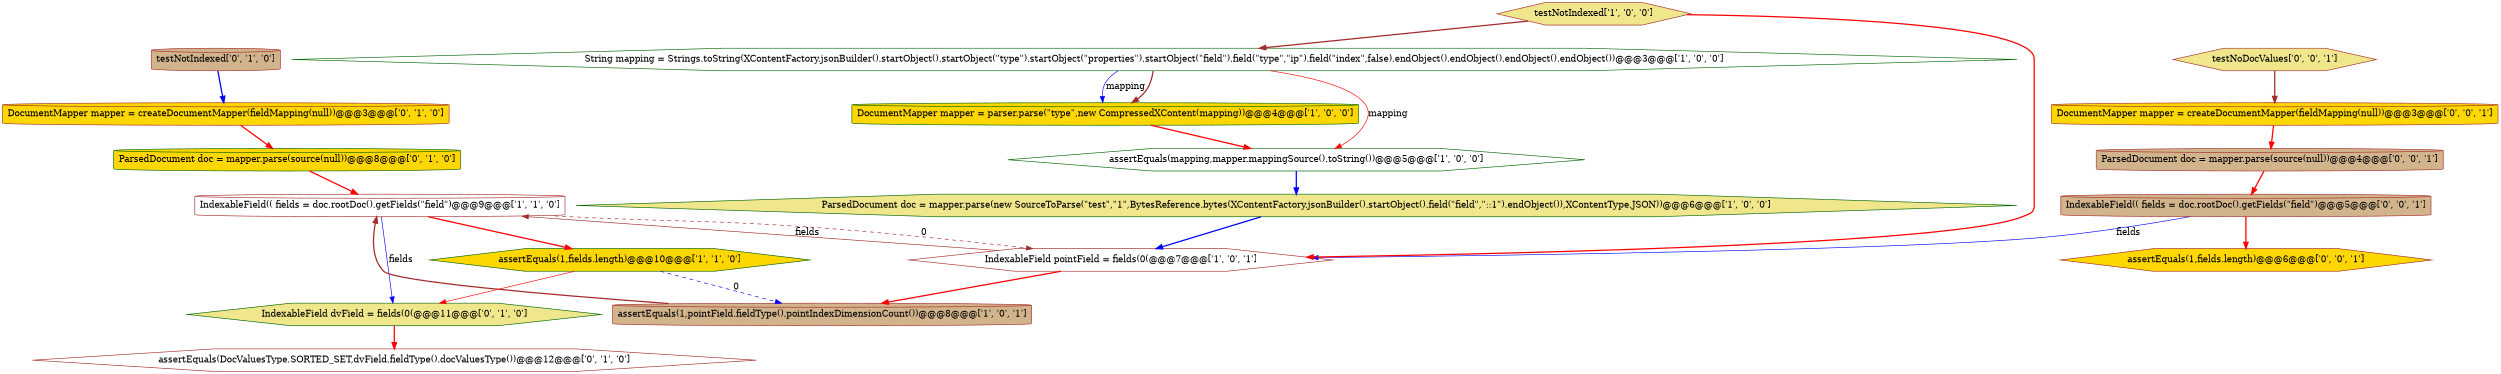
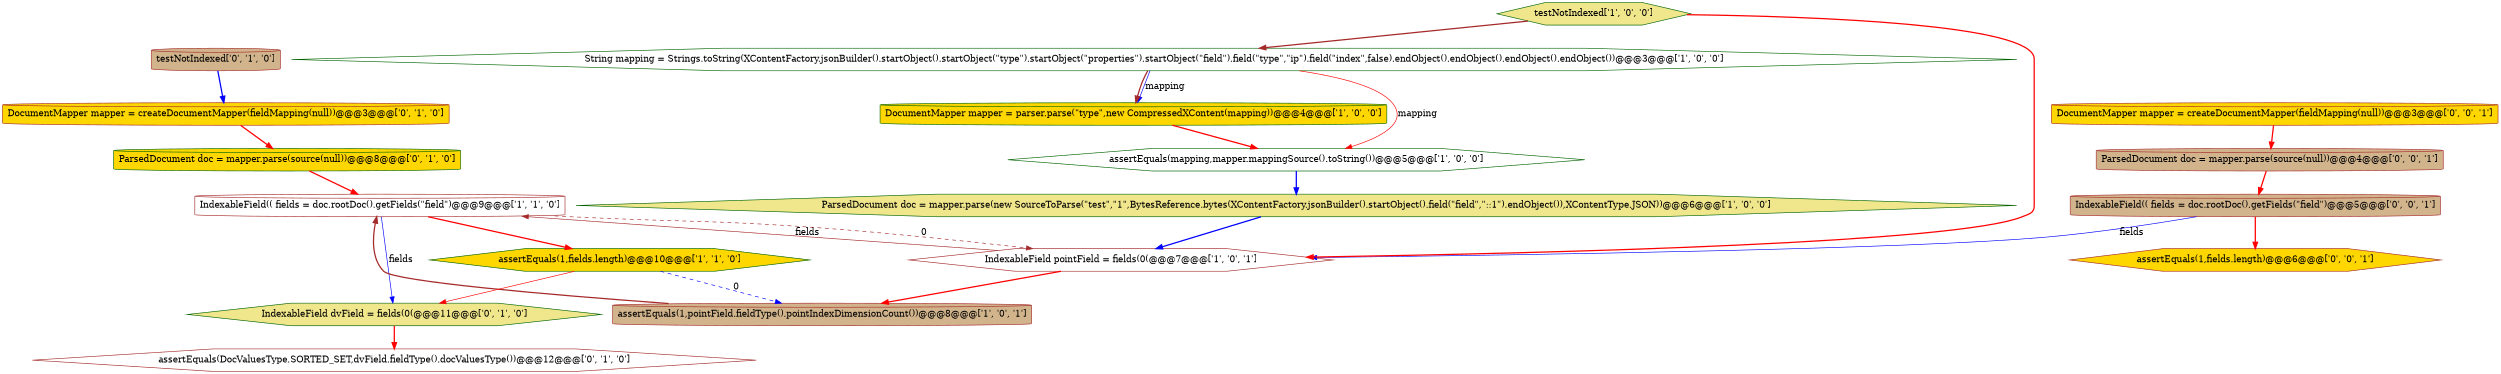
(1594, 14) -> (1594, 14)
(2275, 60) -> none
